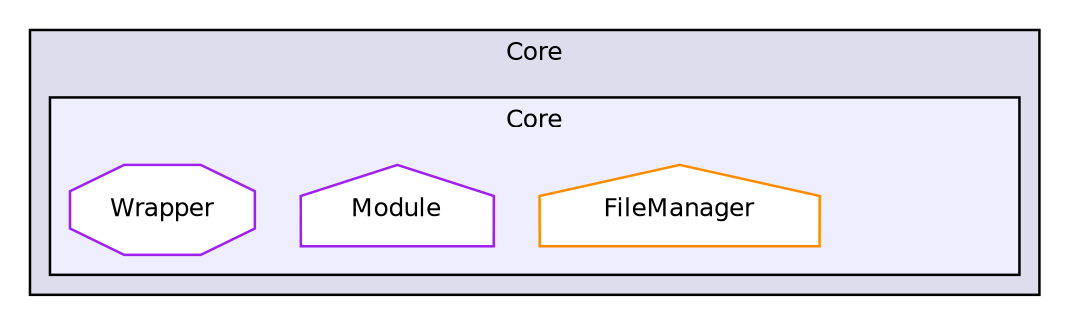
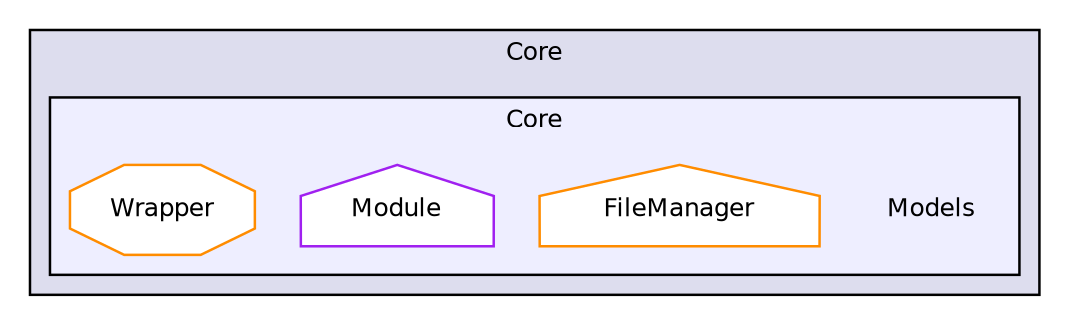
(162, 210) -> (162, 210)
none -> (932, 210)
